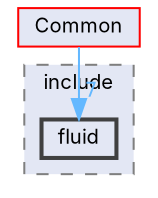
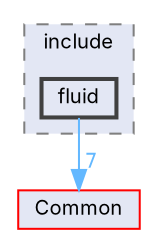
(79, 78) -> (79, 146)
